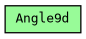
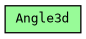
(43, 19) -> (43, 19)
